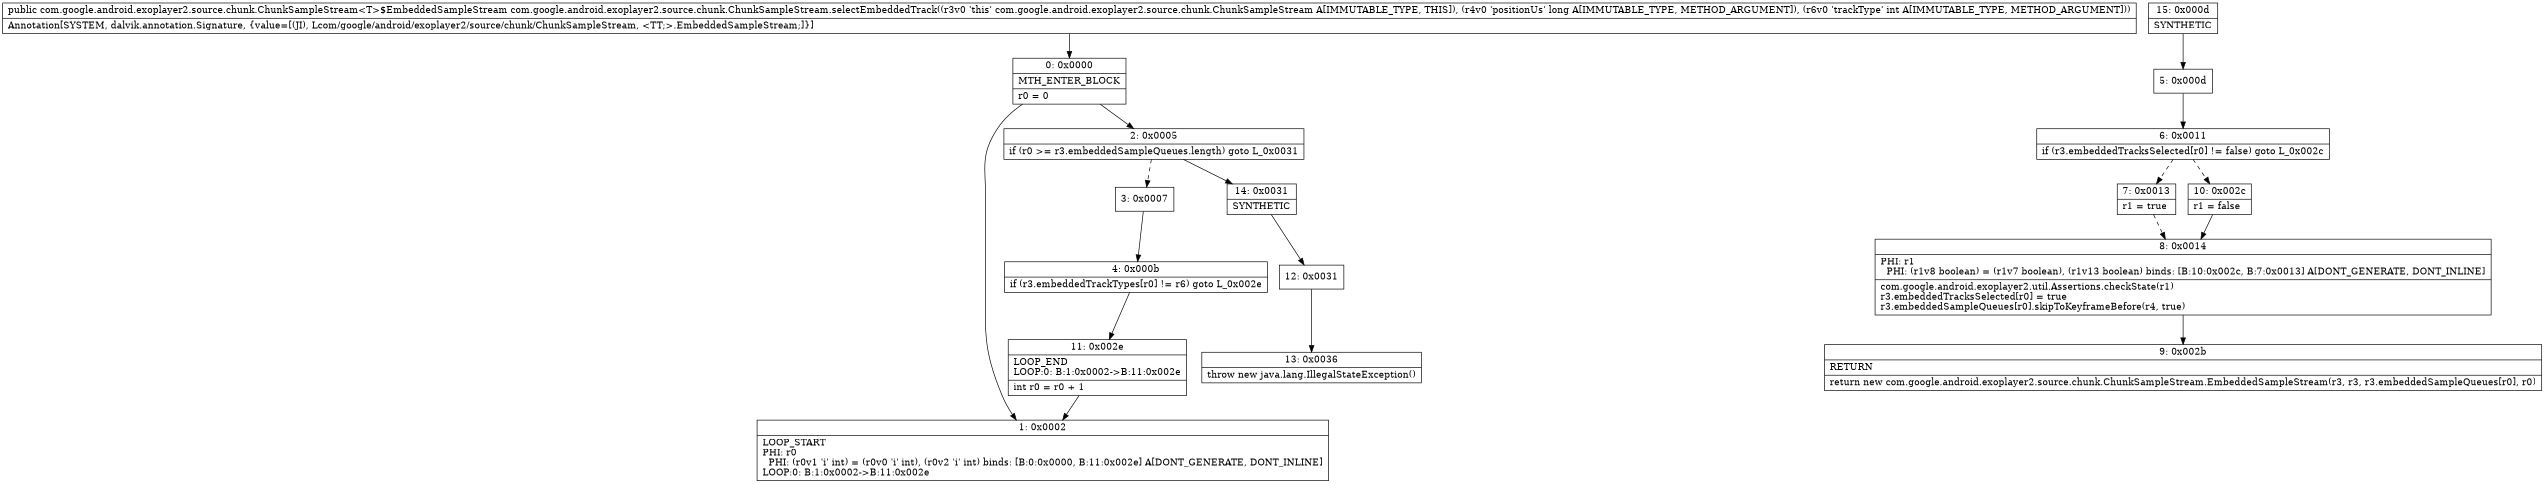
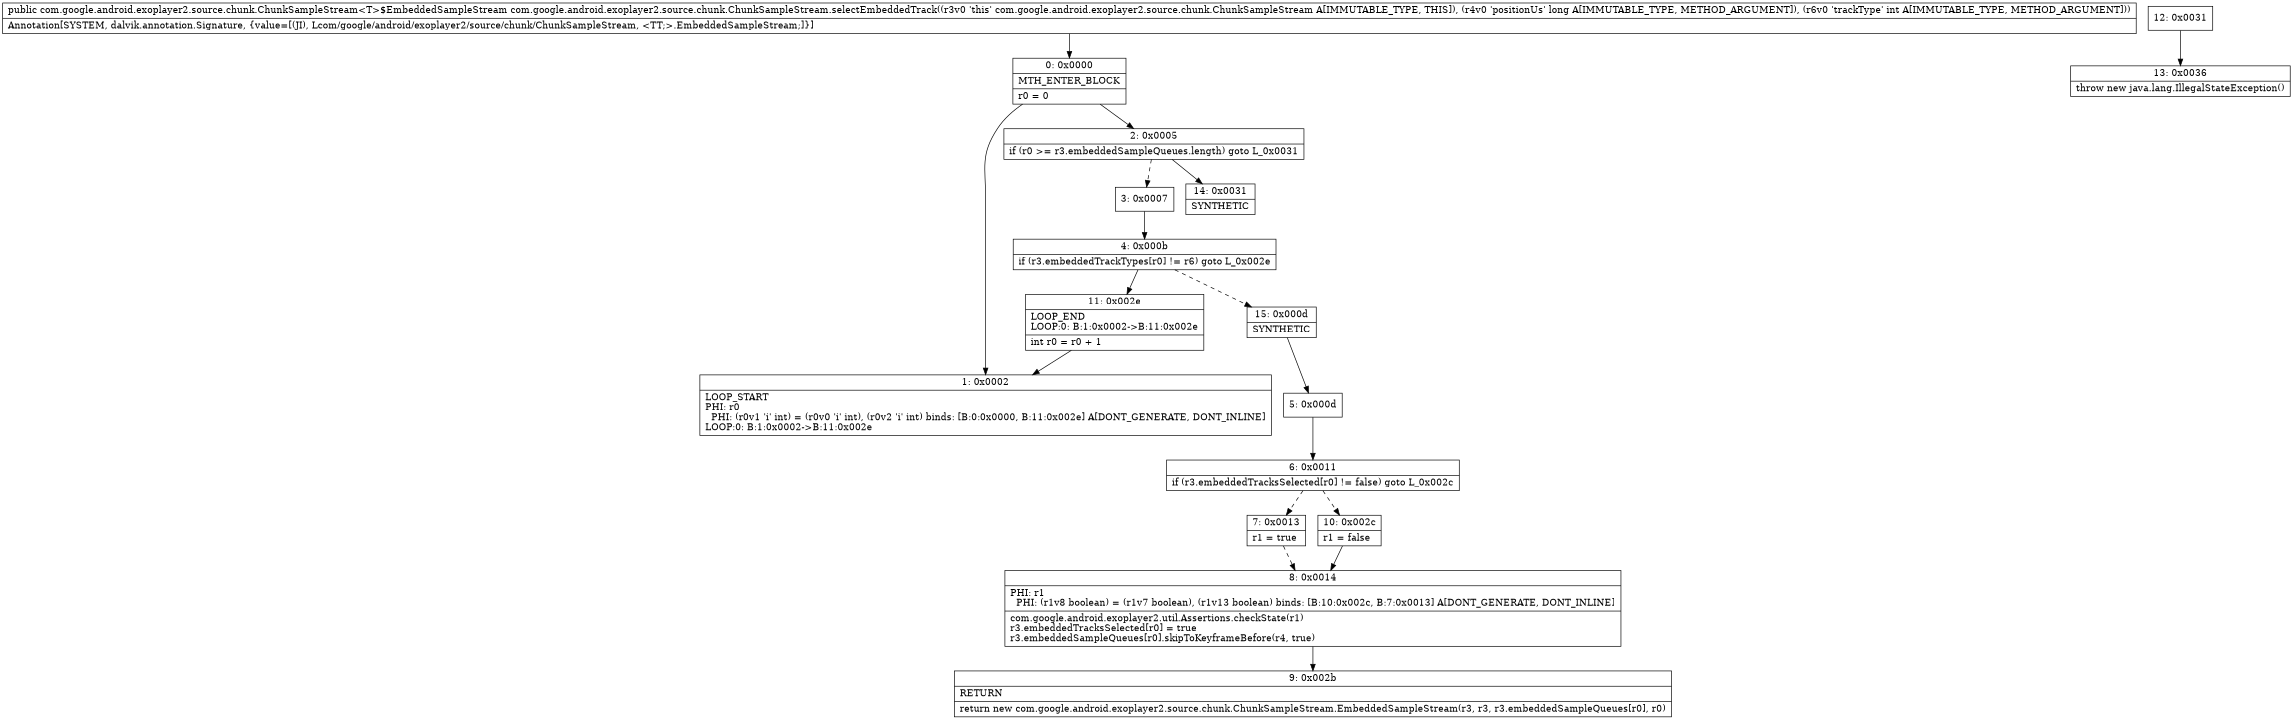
(1286, 237) -> none
none -> (1210, 287)
